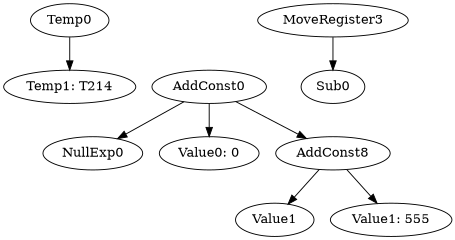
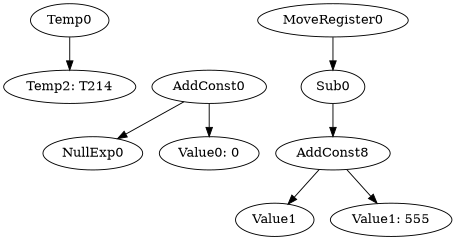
(333, 20) -> (333, 20)
(70, 87) -> (70, 87)
(267, 118) -> (333, 116)
